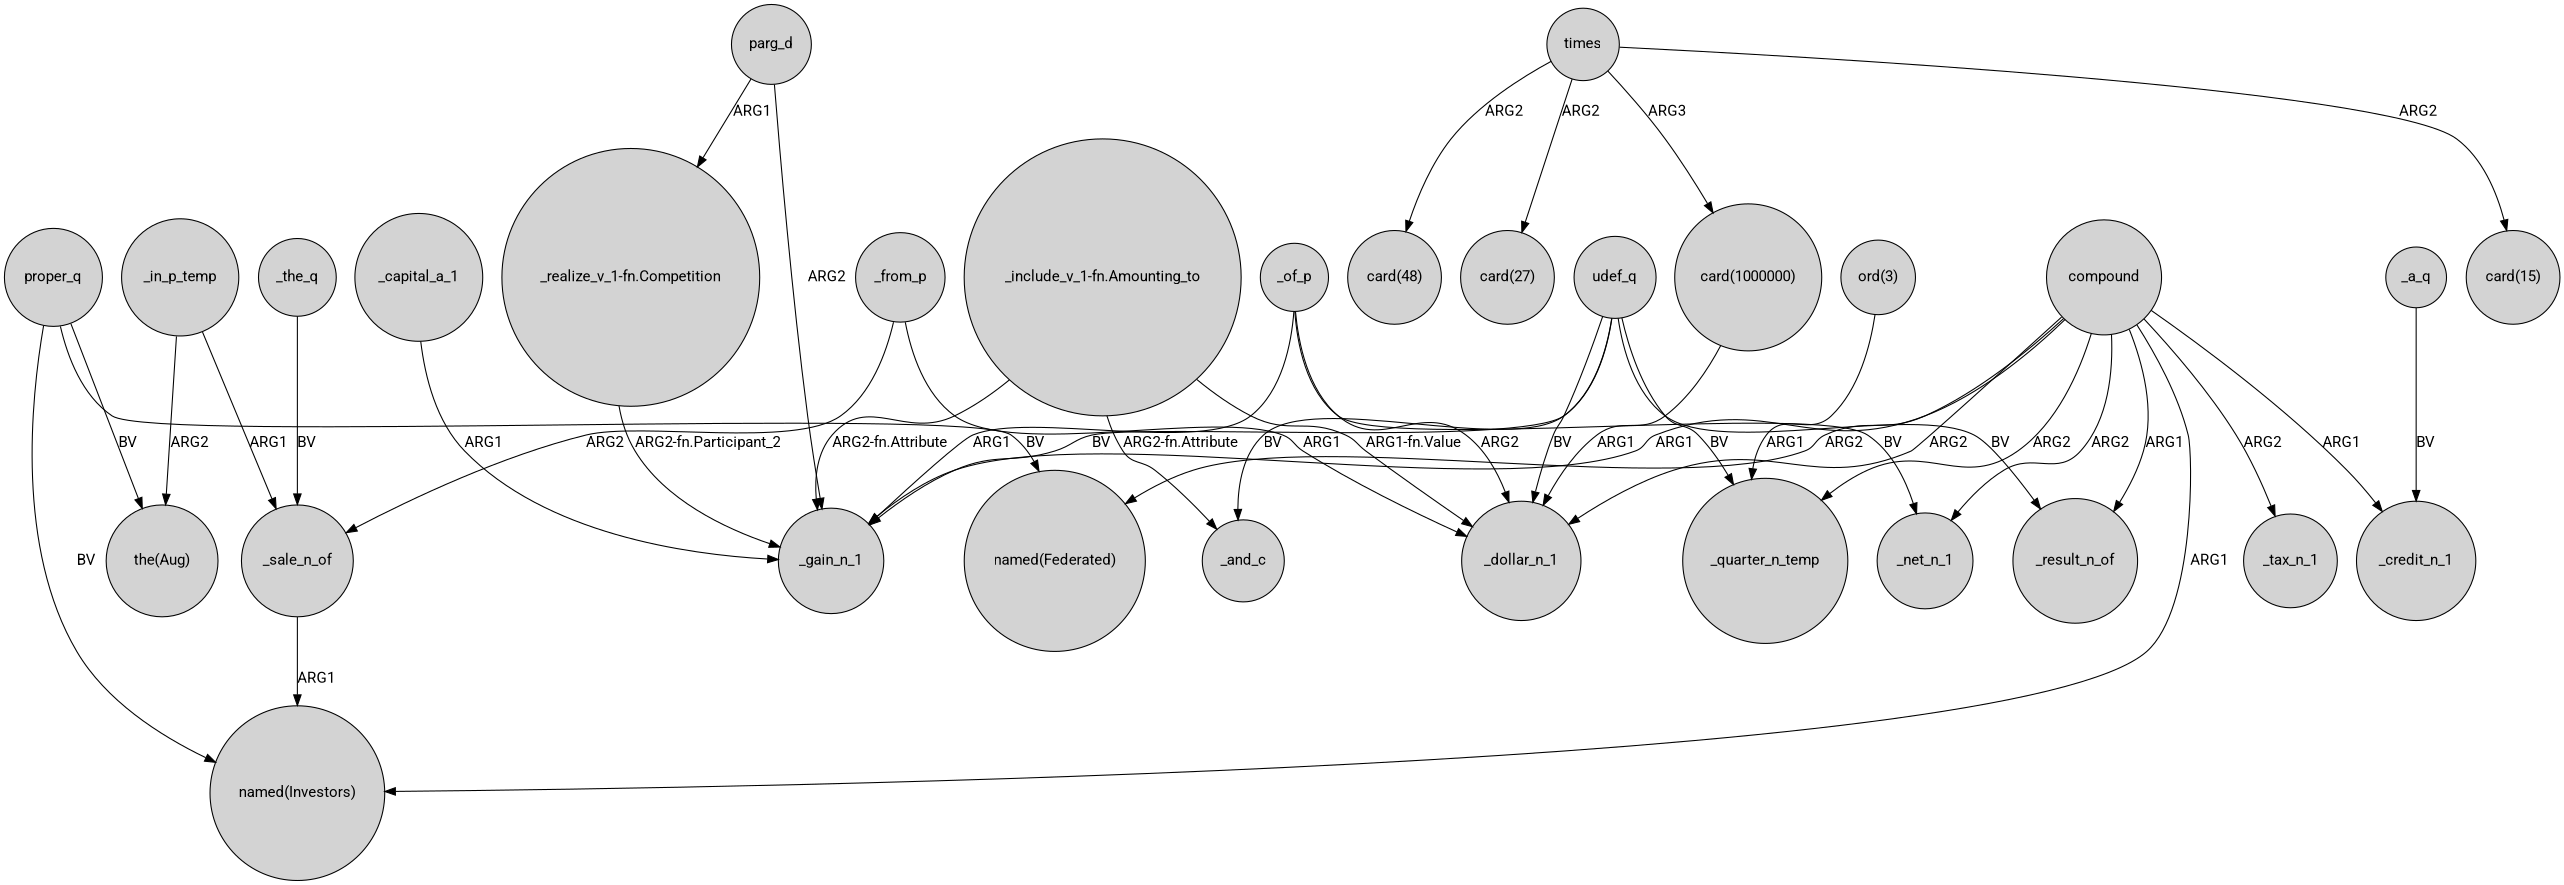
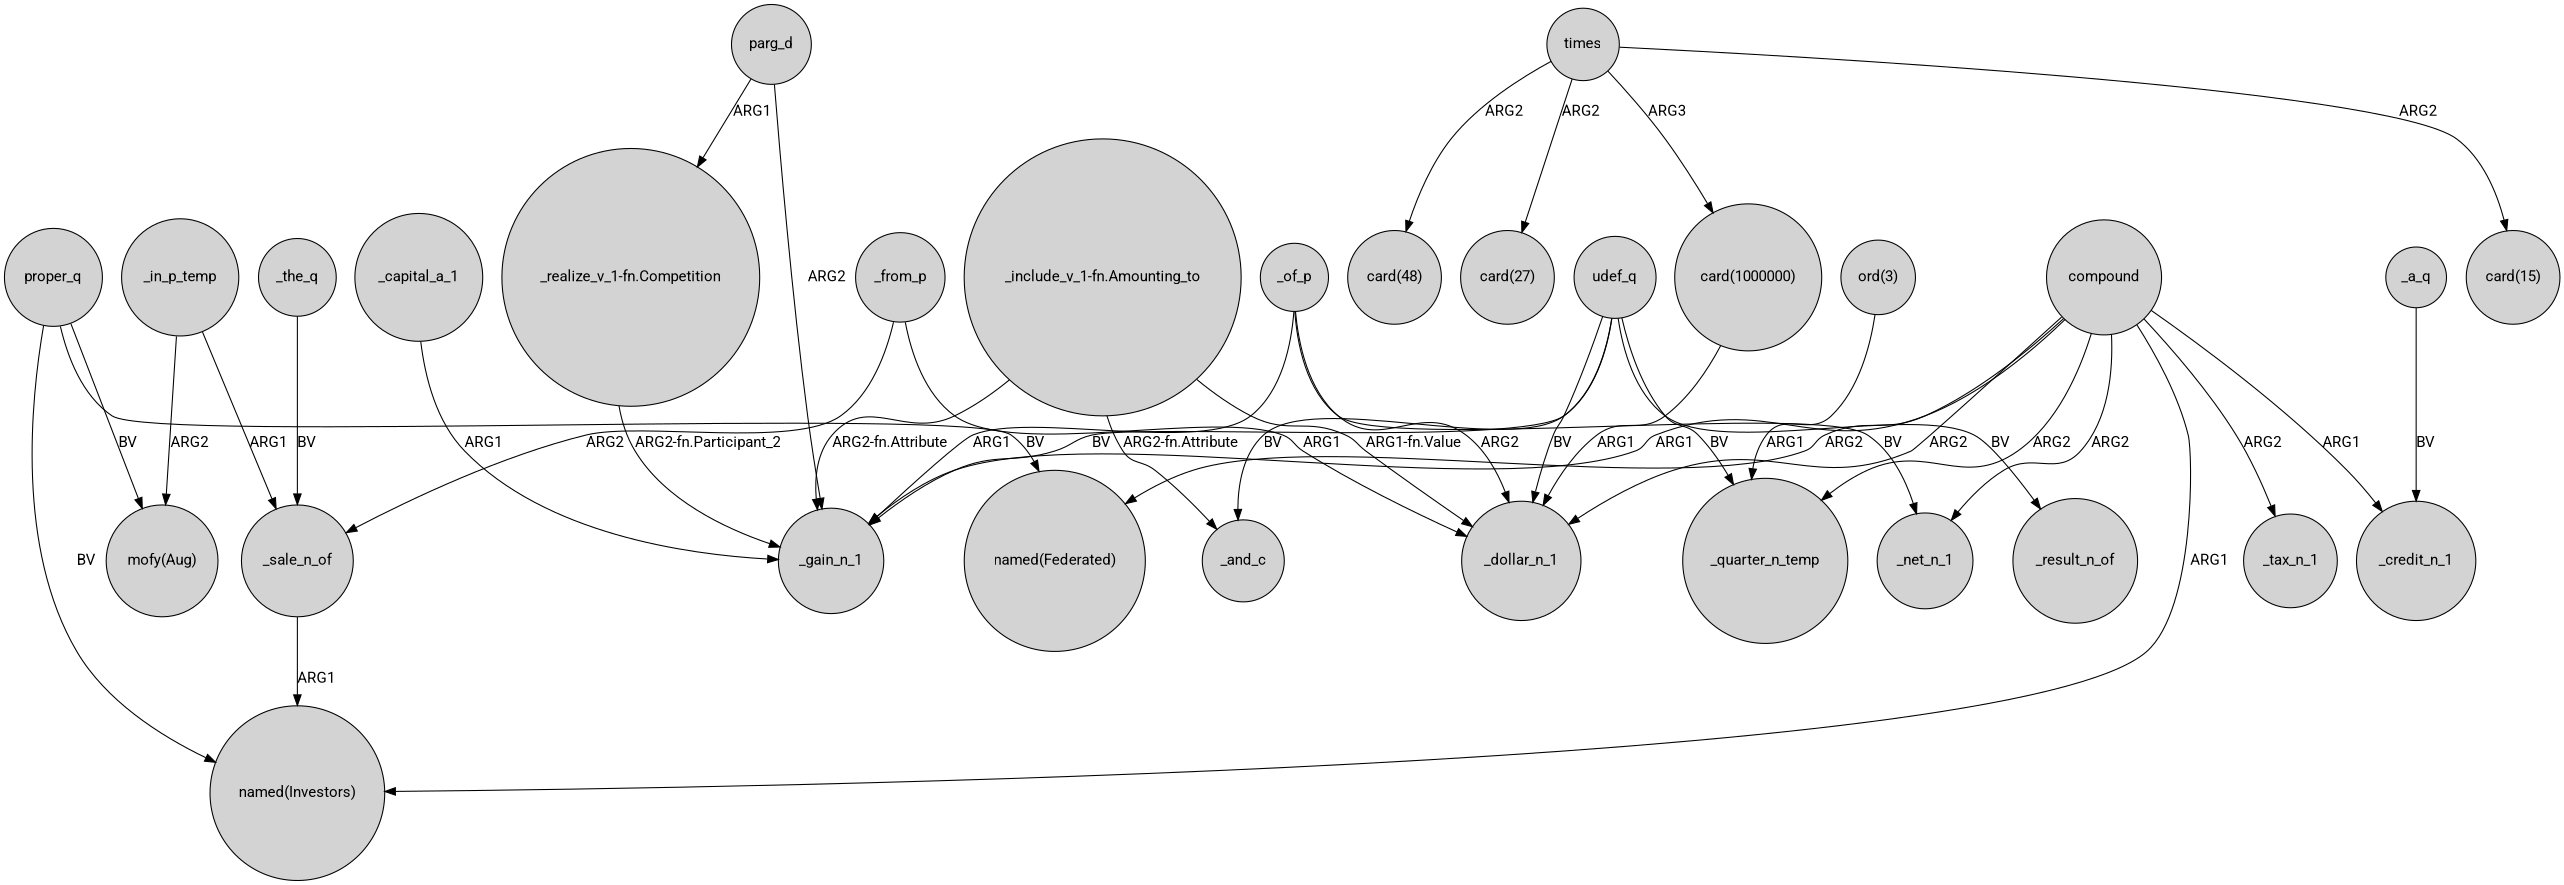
(2148, 418) -> none
(162, 561) -> (162, 561)
